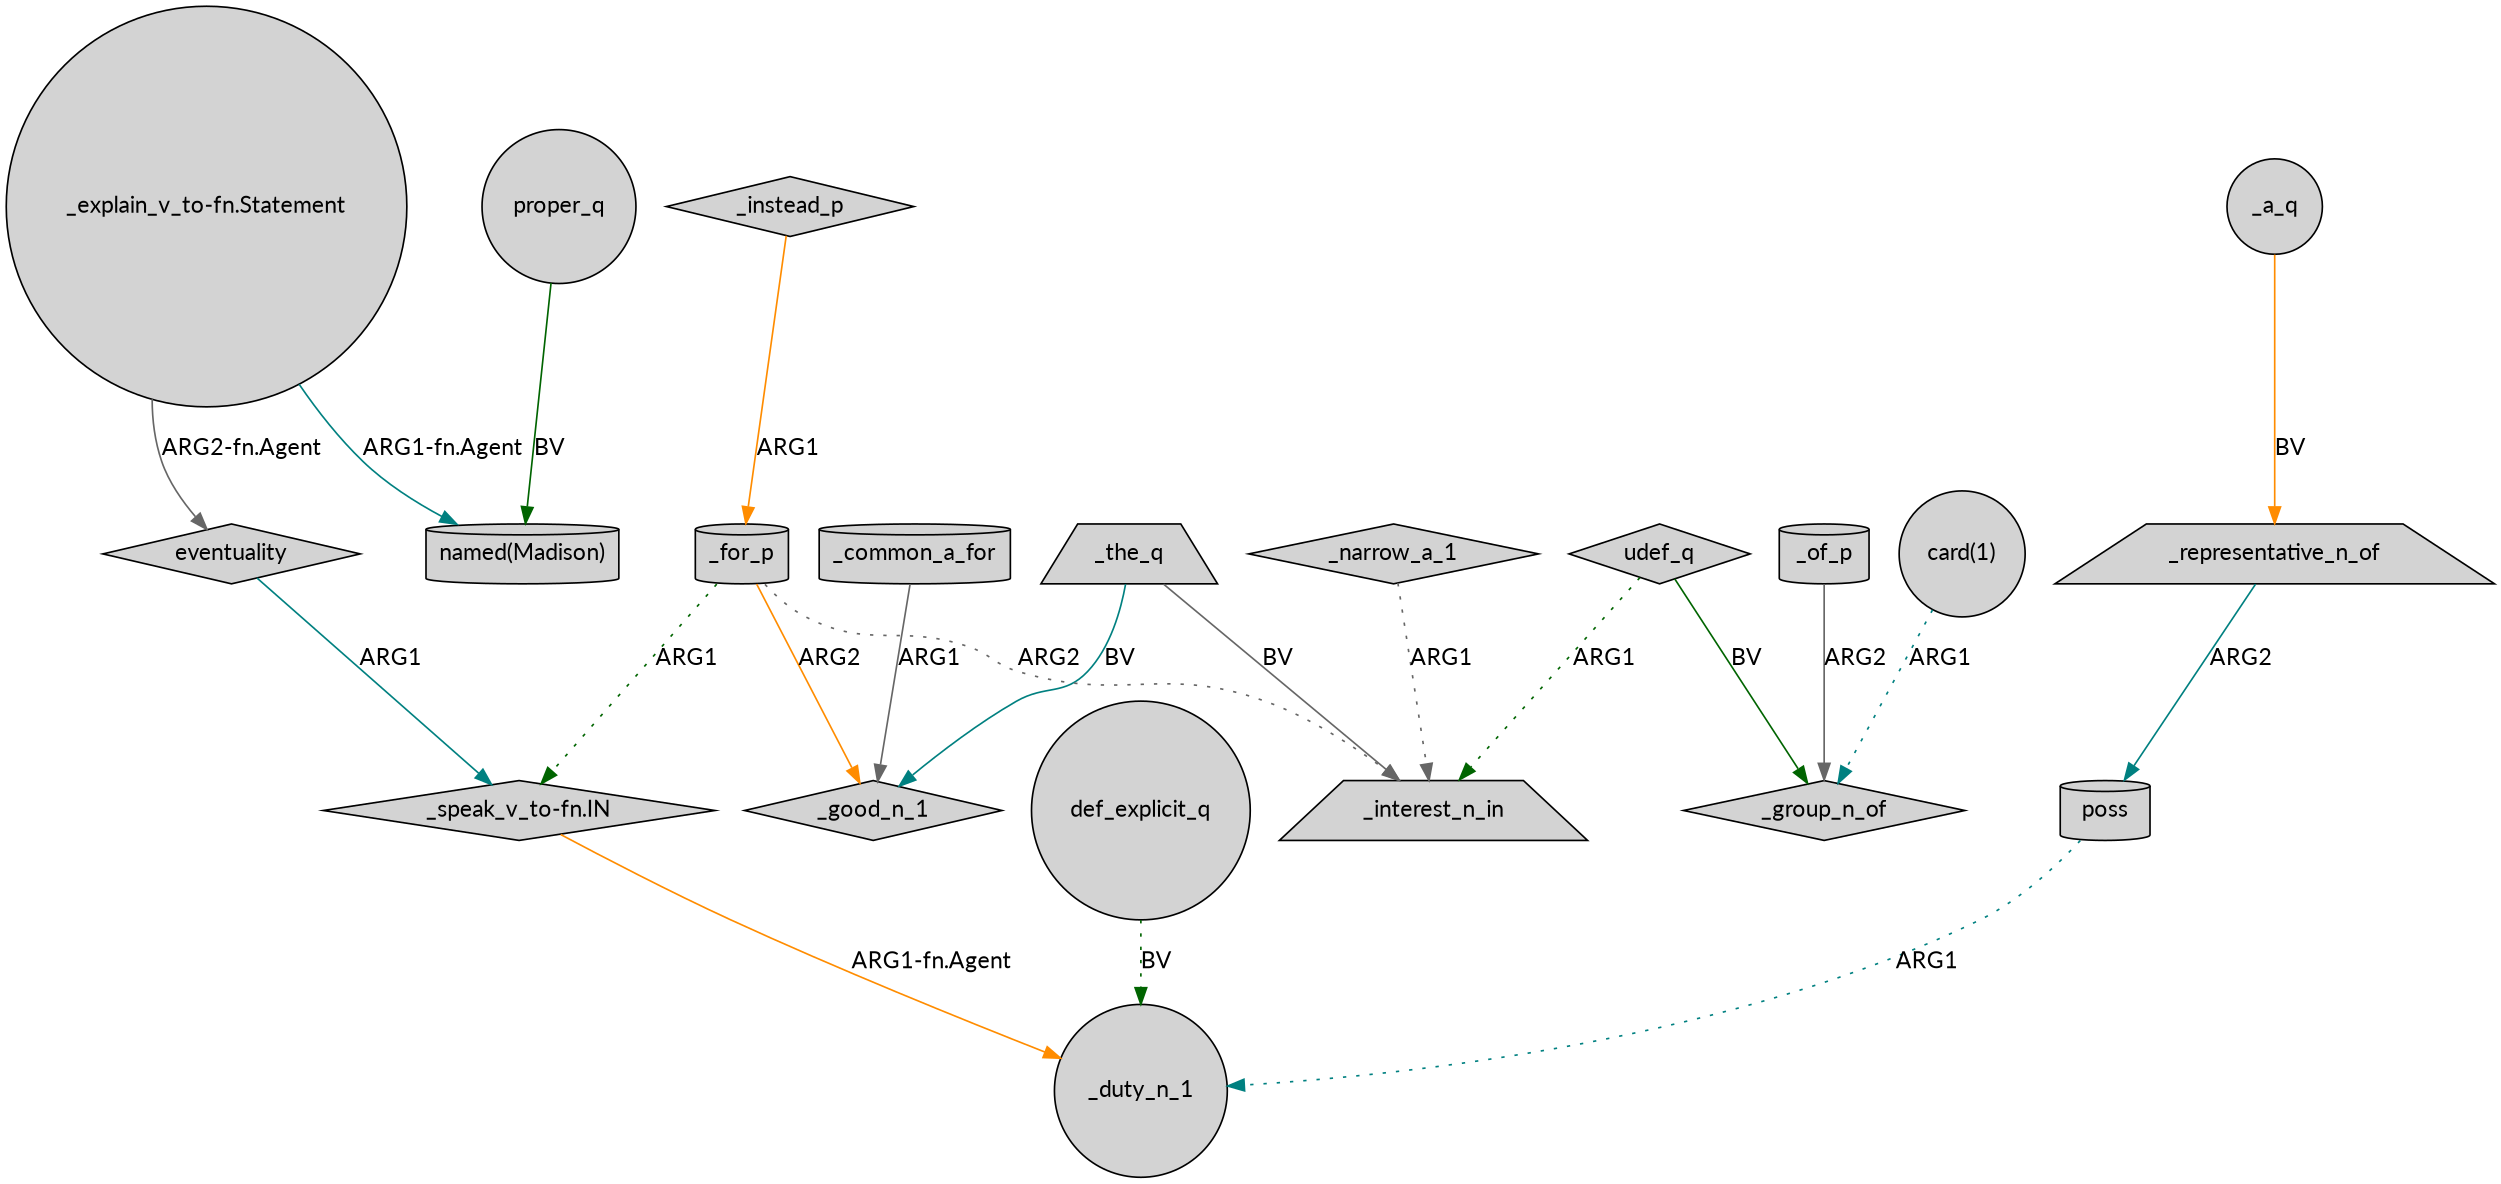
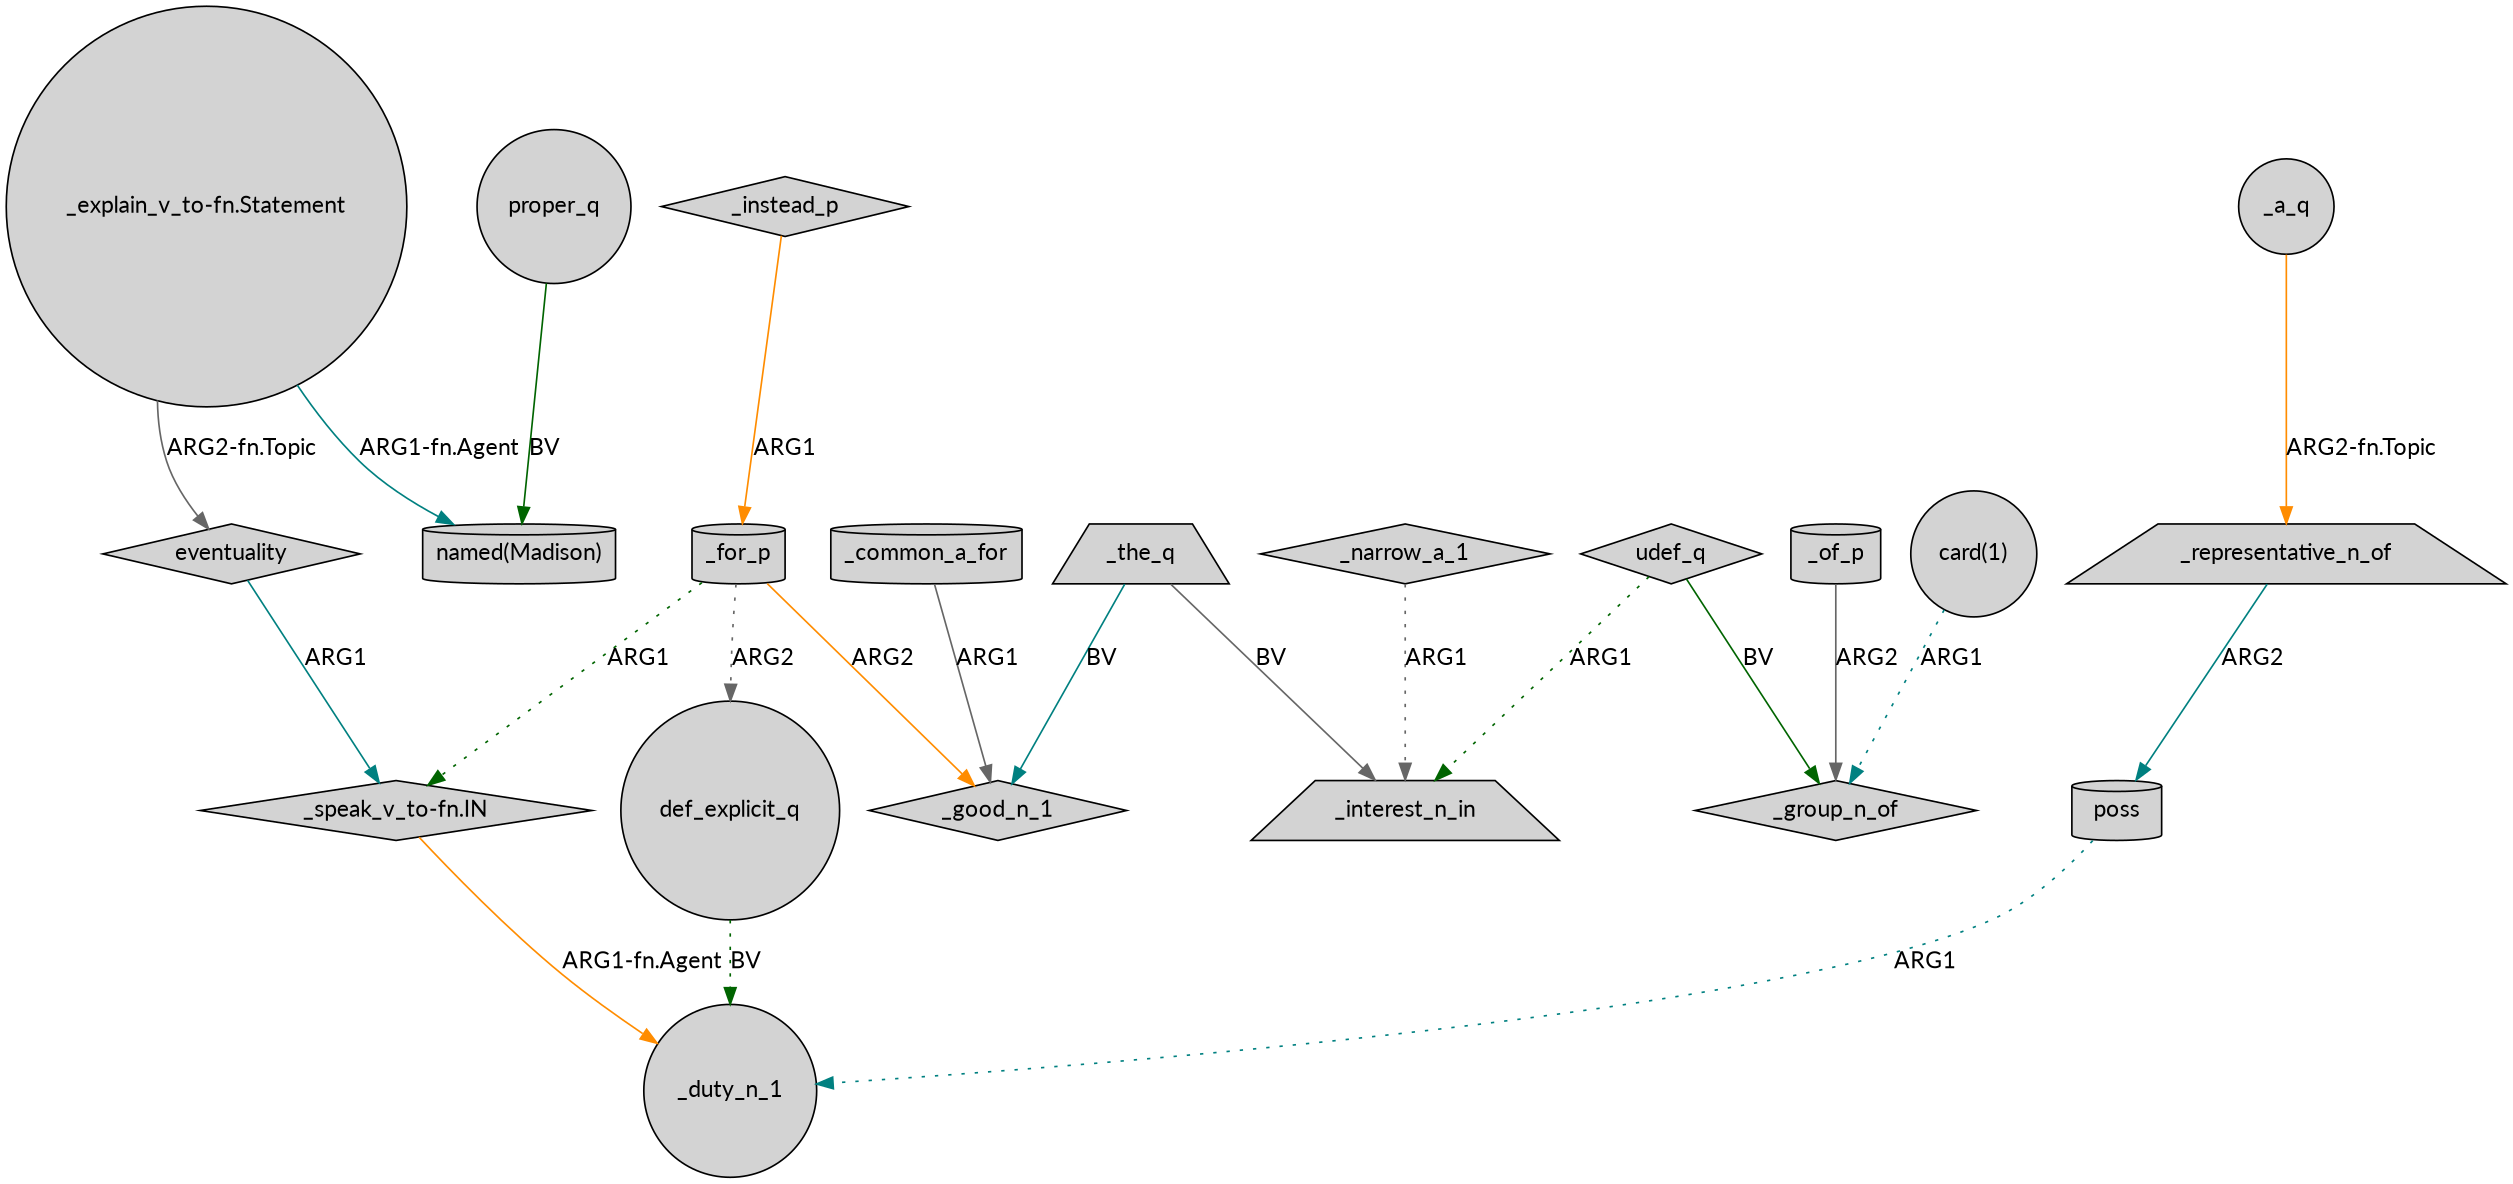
(242, 449) -> (242, 449)
(2290, 449) -> (2362, 449)
(1091, 684) -> (732, 634)
